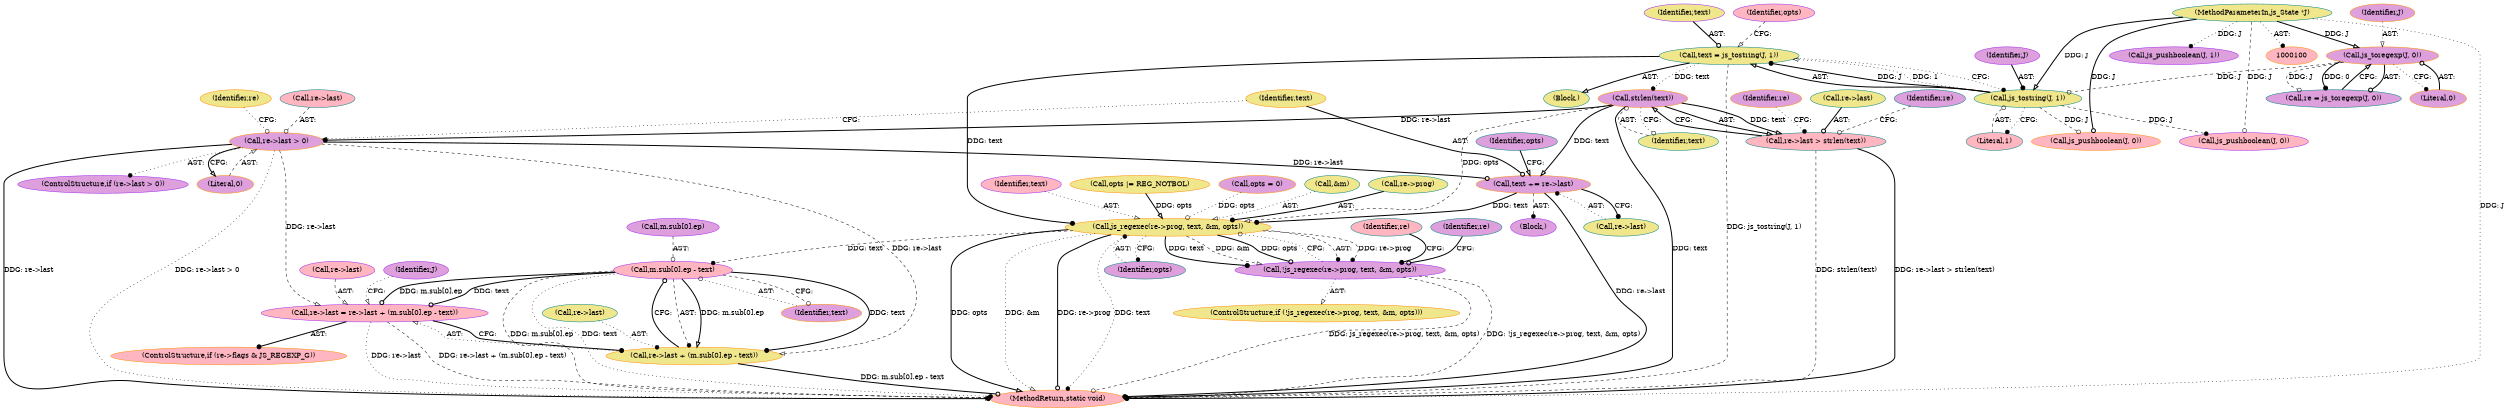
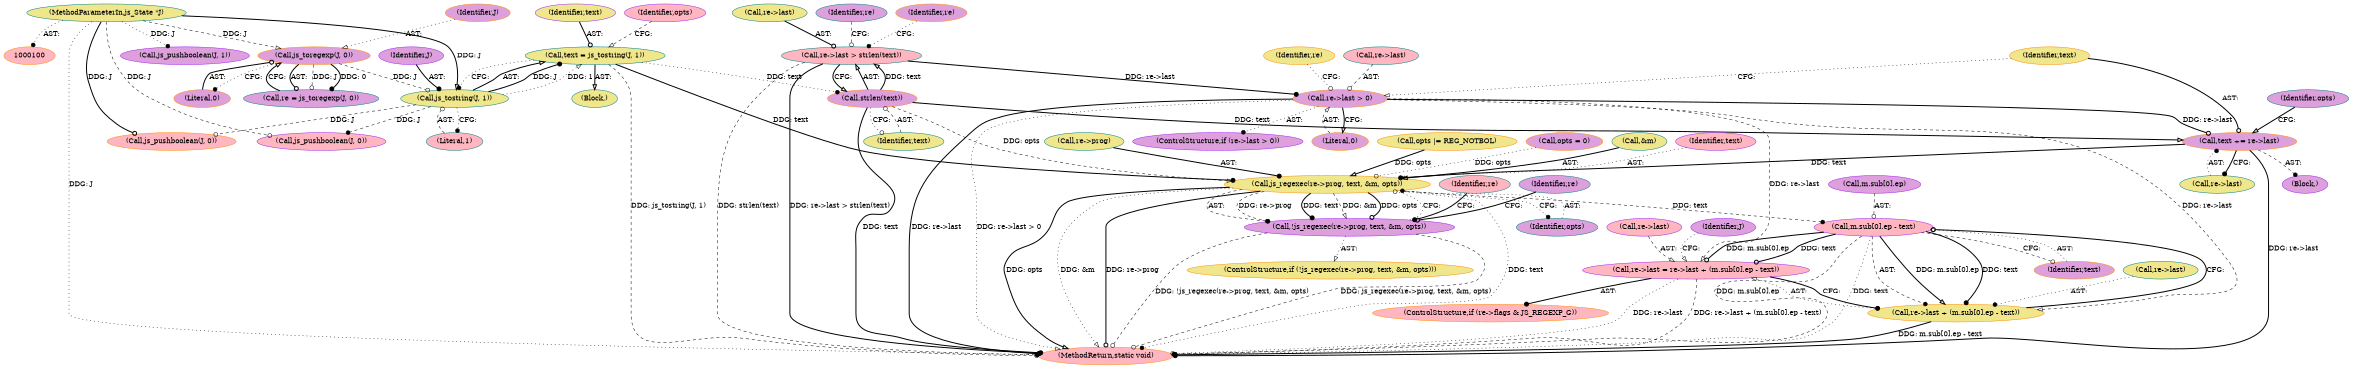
(2316, 34) -> (210, 34)
(1002, 127) -> (1101, 78)
(1267, 207) -> (1514, 167)
